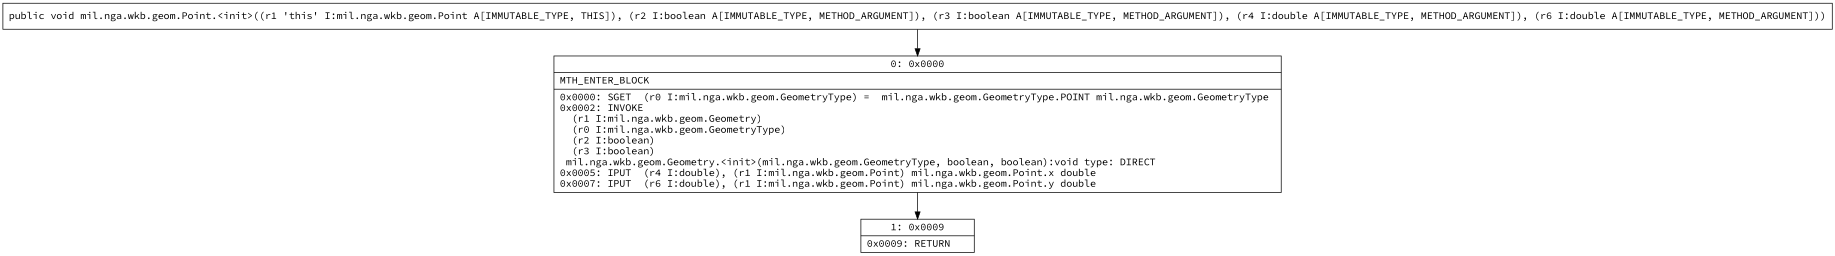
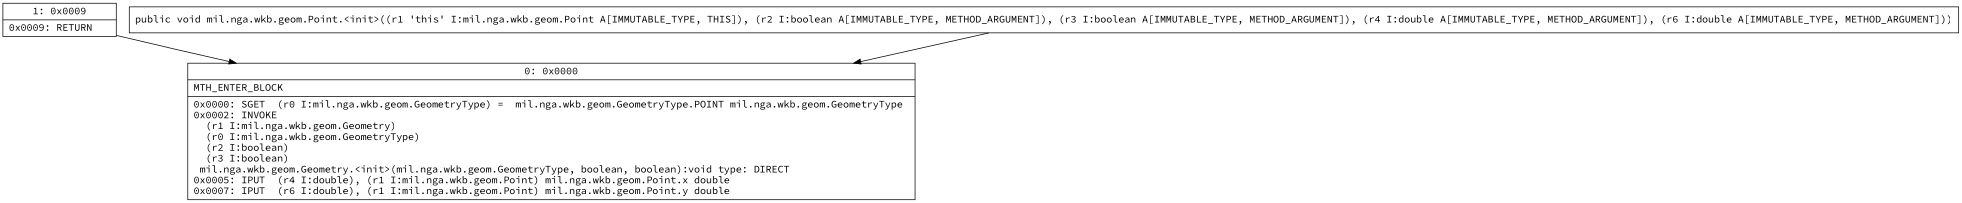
(918, 202) -> (173, 49)
